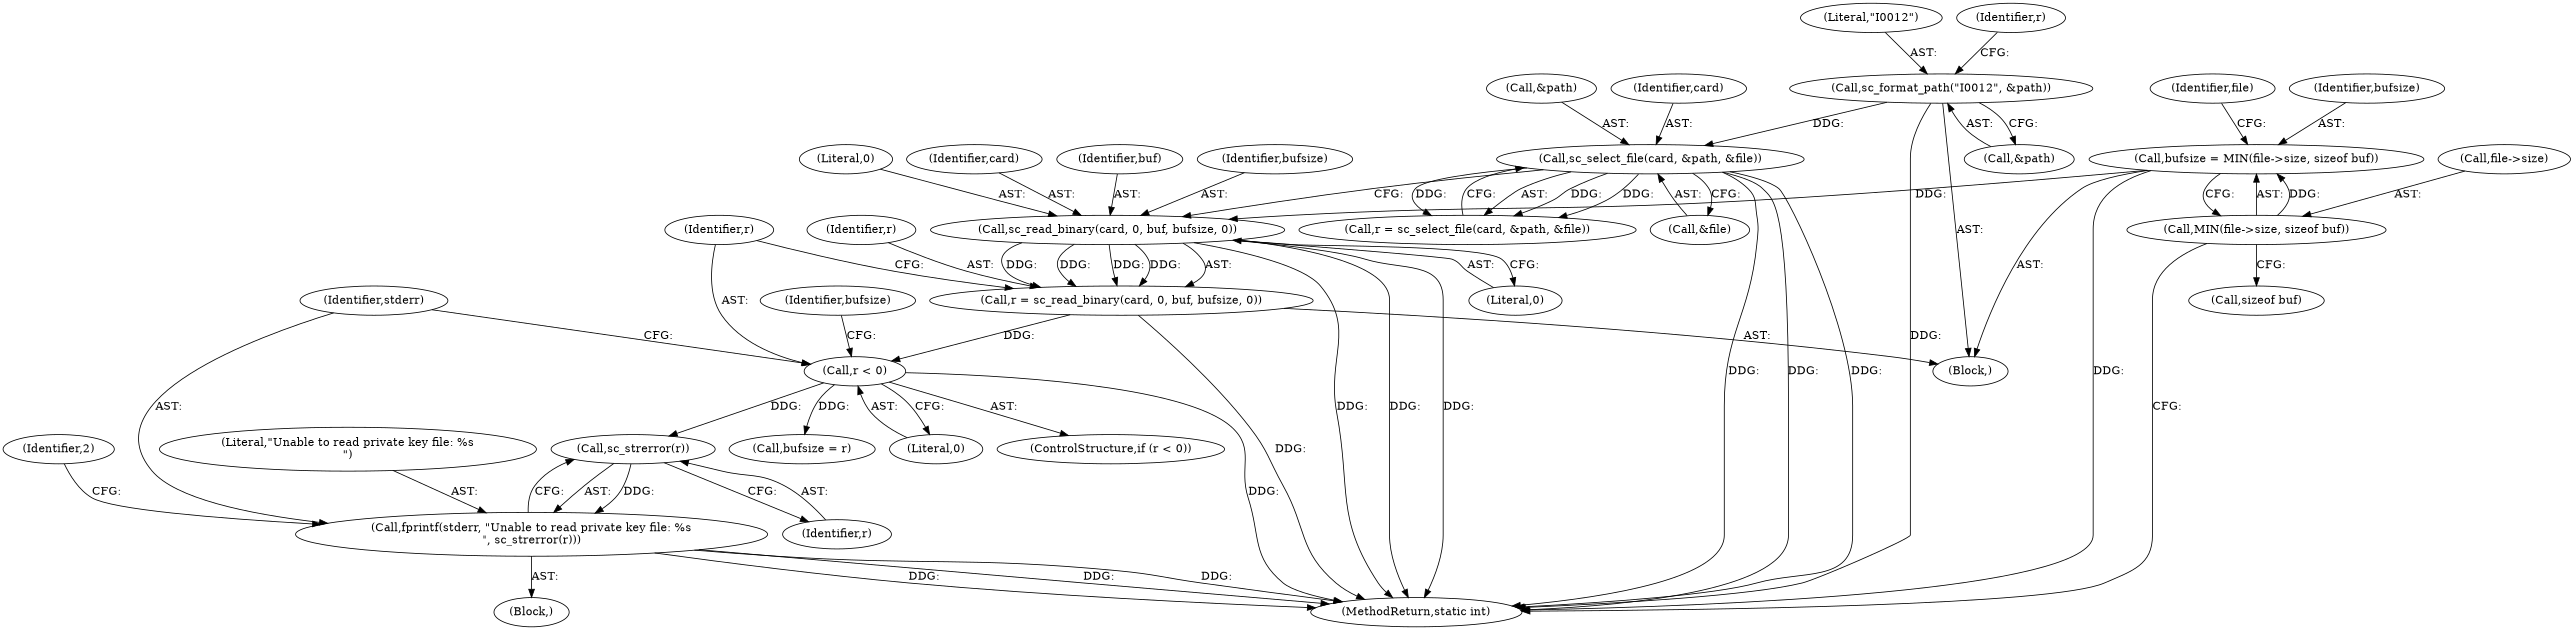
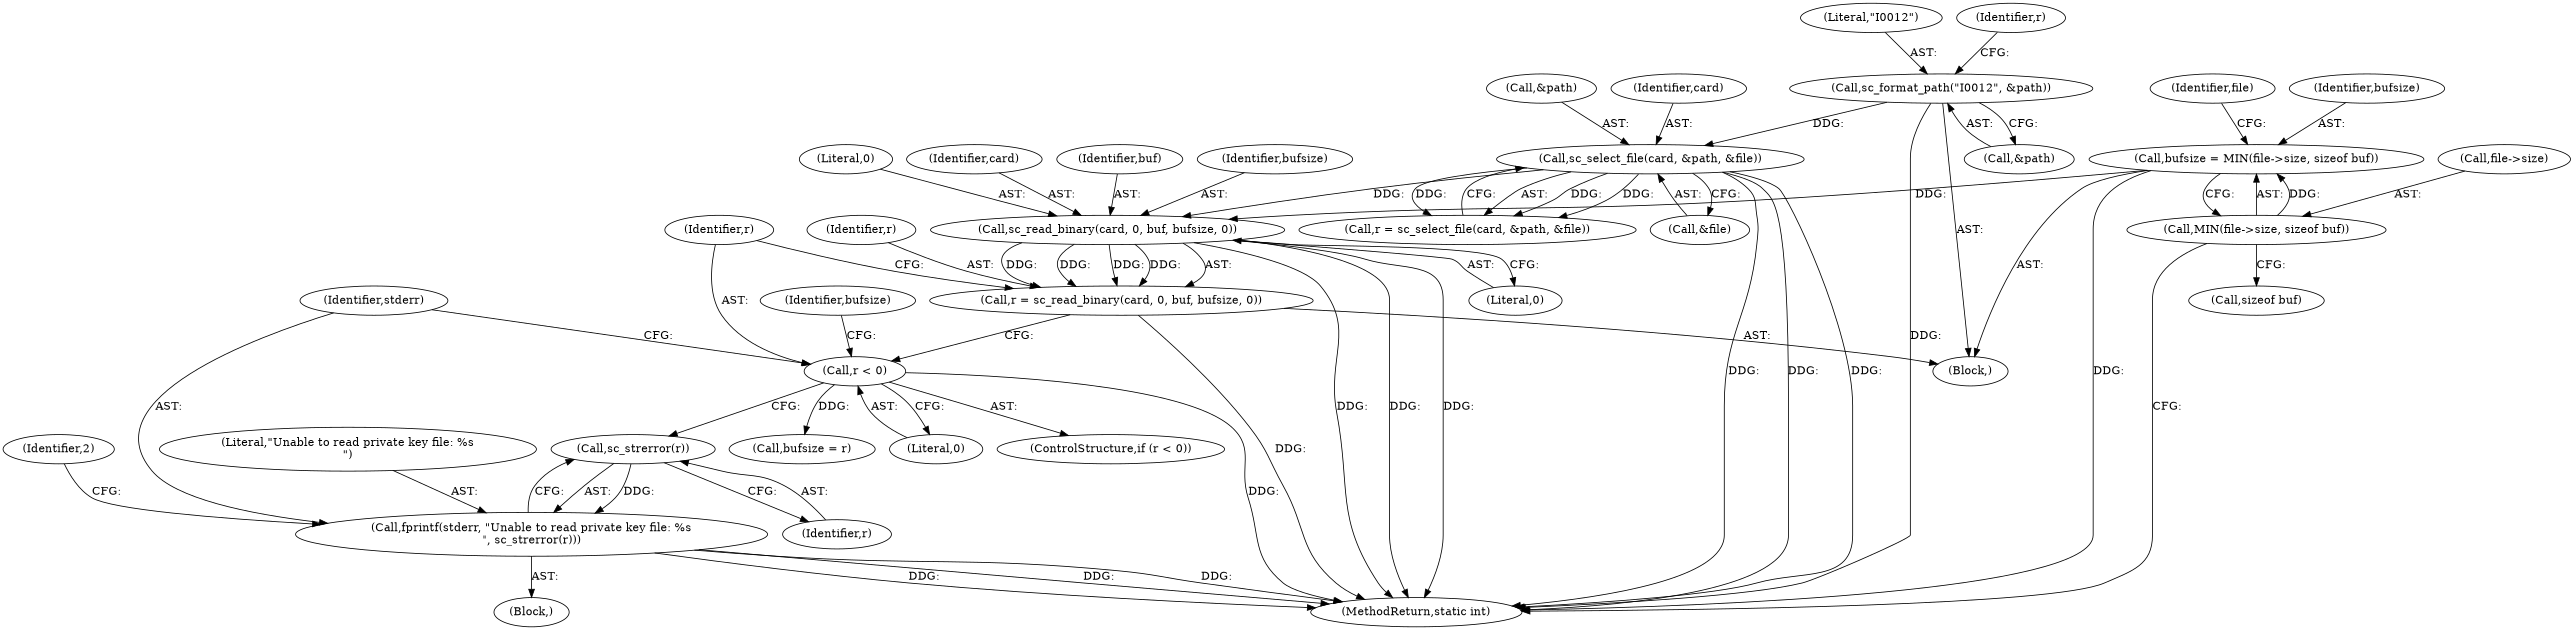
(1391, 195) -> (1391, 195)
(1021, 336) -> (1021, 336)
(788, 407) -> (788, 407)
